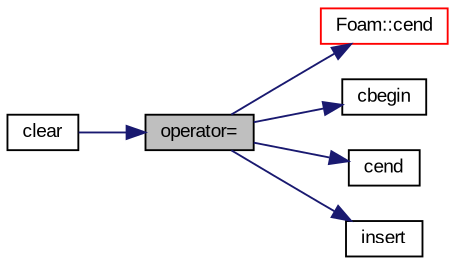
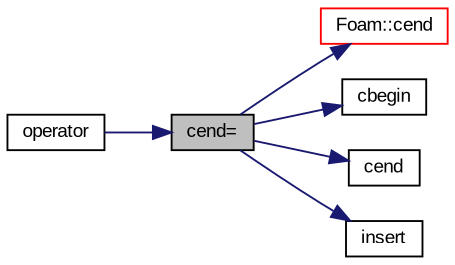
(43, 132) -> (56, 132)
(200, 132) -> (213, 132)
